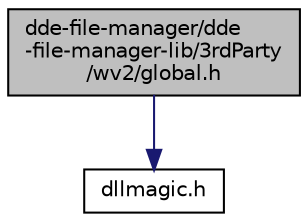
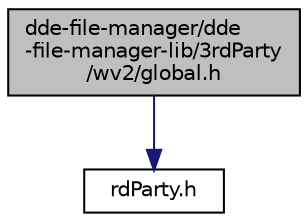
(154, 191) -> (154, 191)
